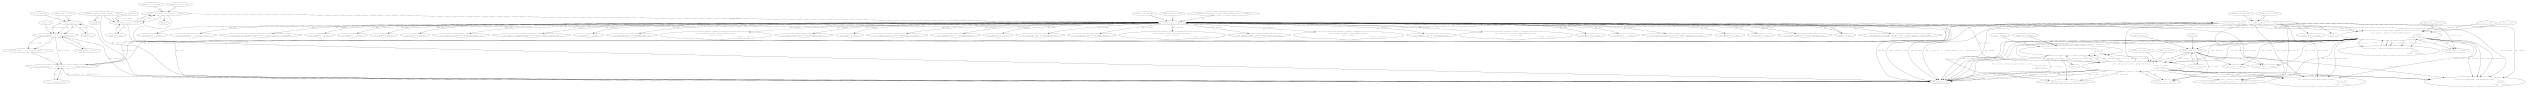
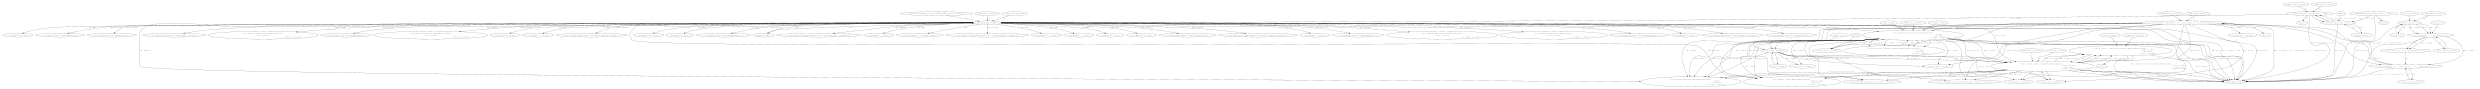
none -> (2019, 82)
